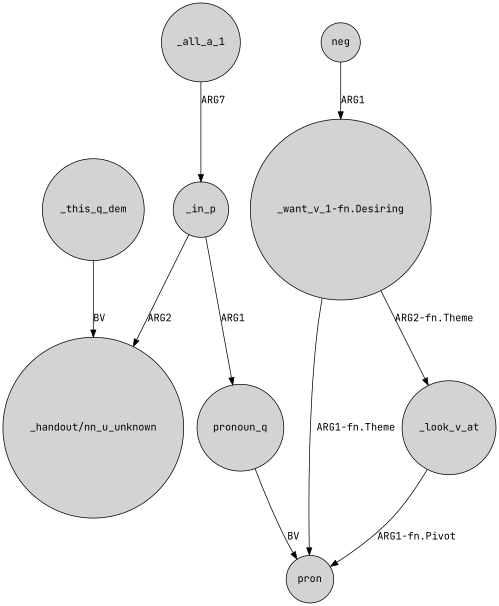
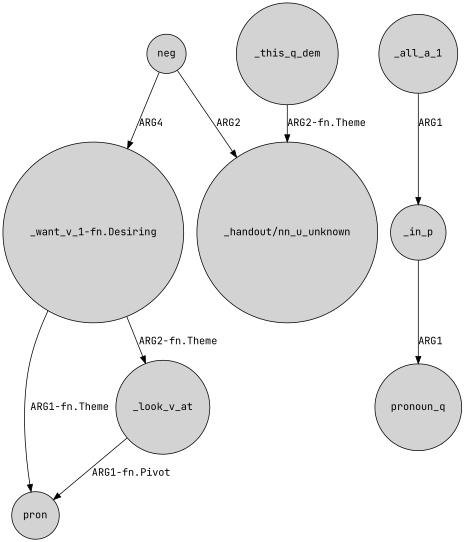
(213, 101) -> (431, 123)
(353, 101) -> (151, 123)
(163, 287) -> (205, 111)
(100, 319) -> (327, 123)
(273, 511) -> none
